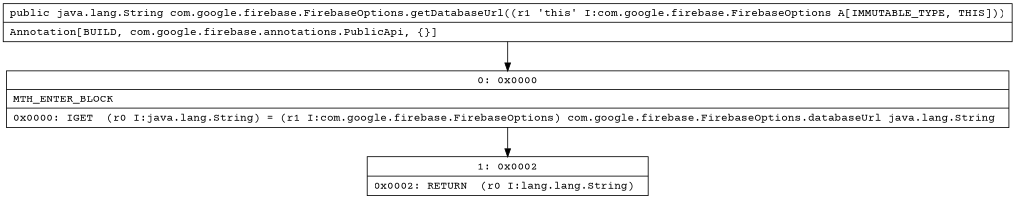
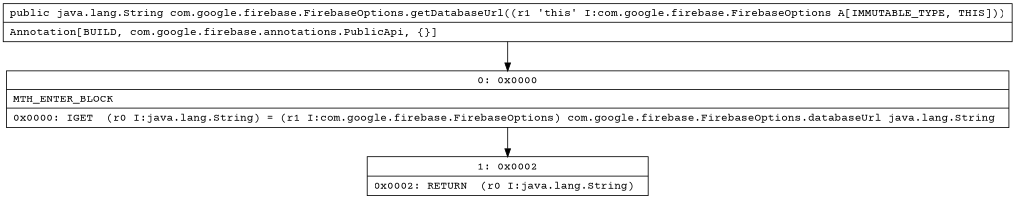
(508, 185) -> (508, 185)
